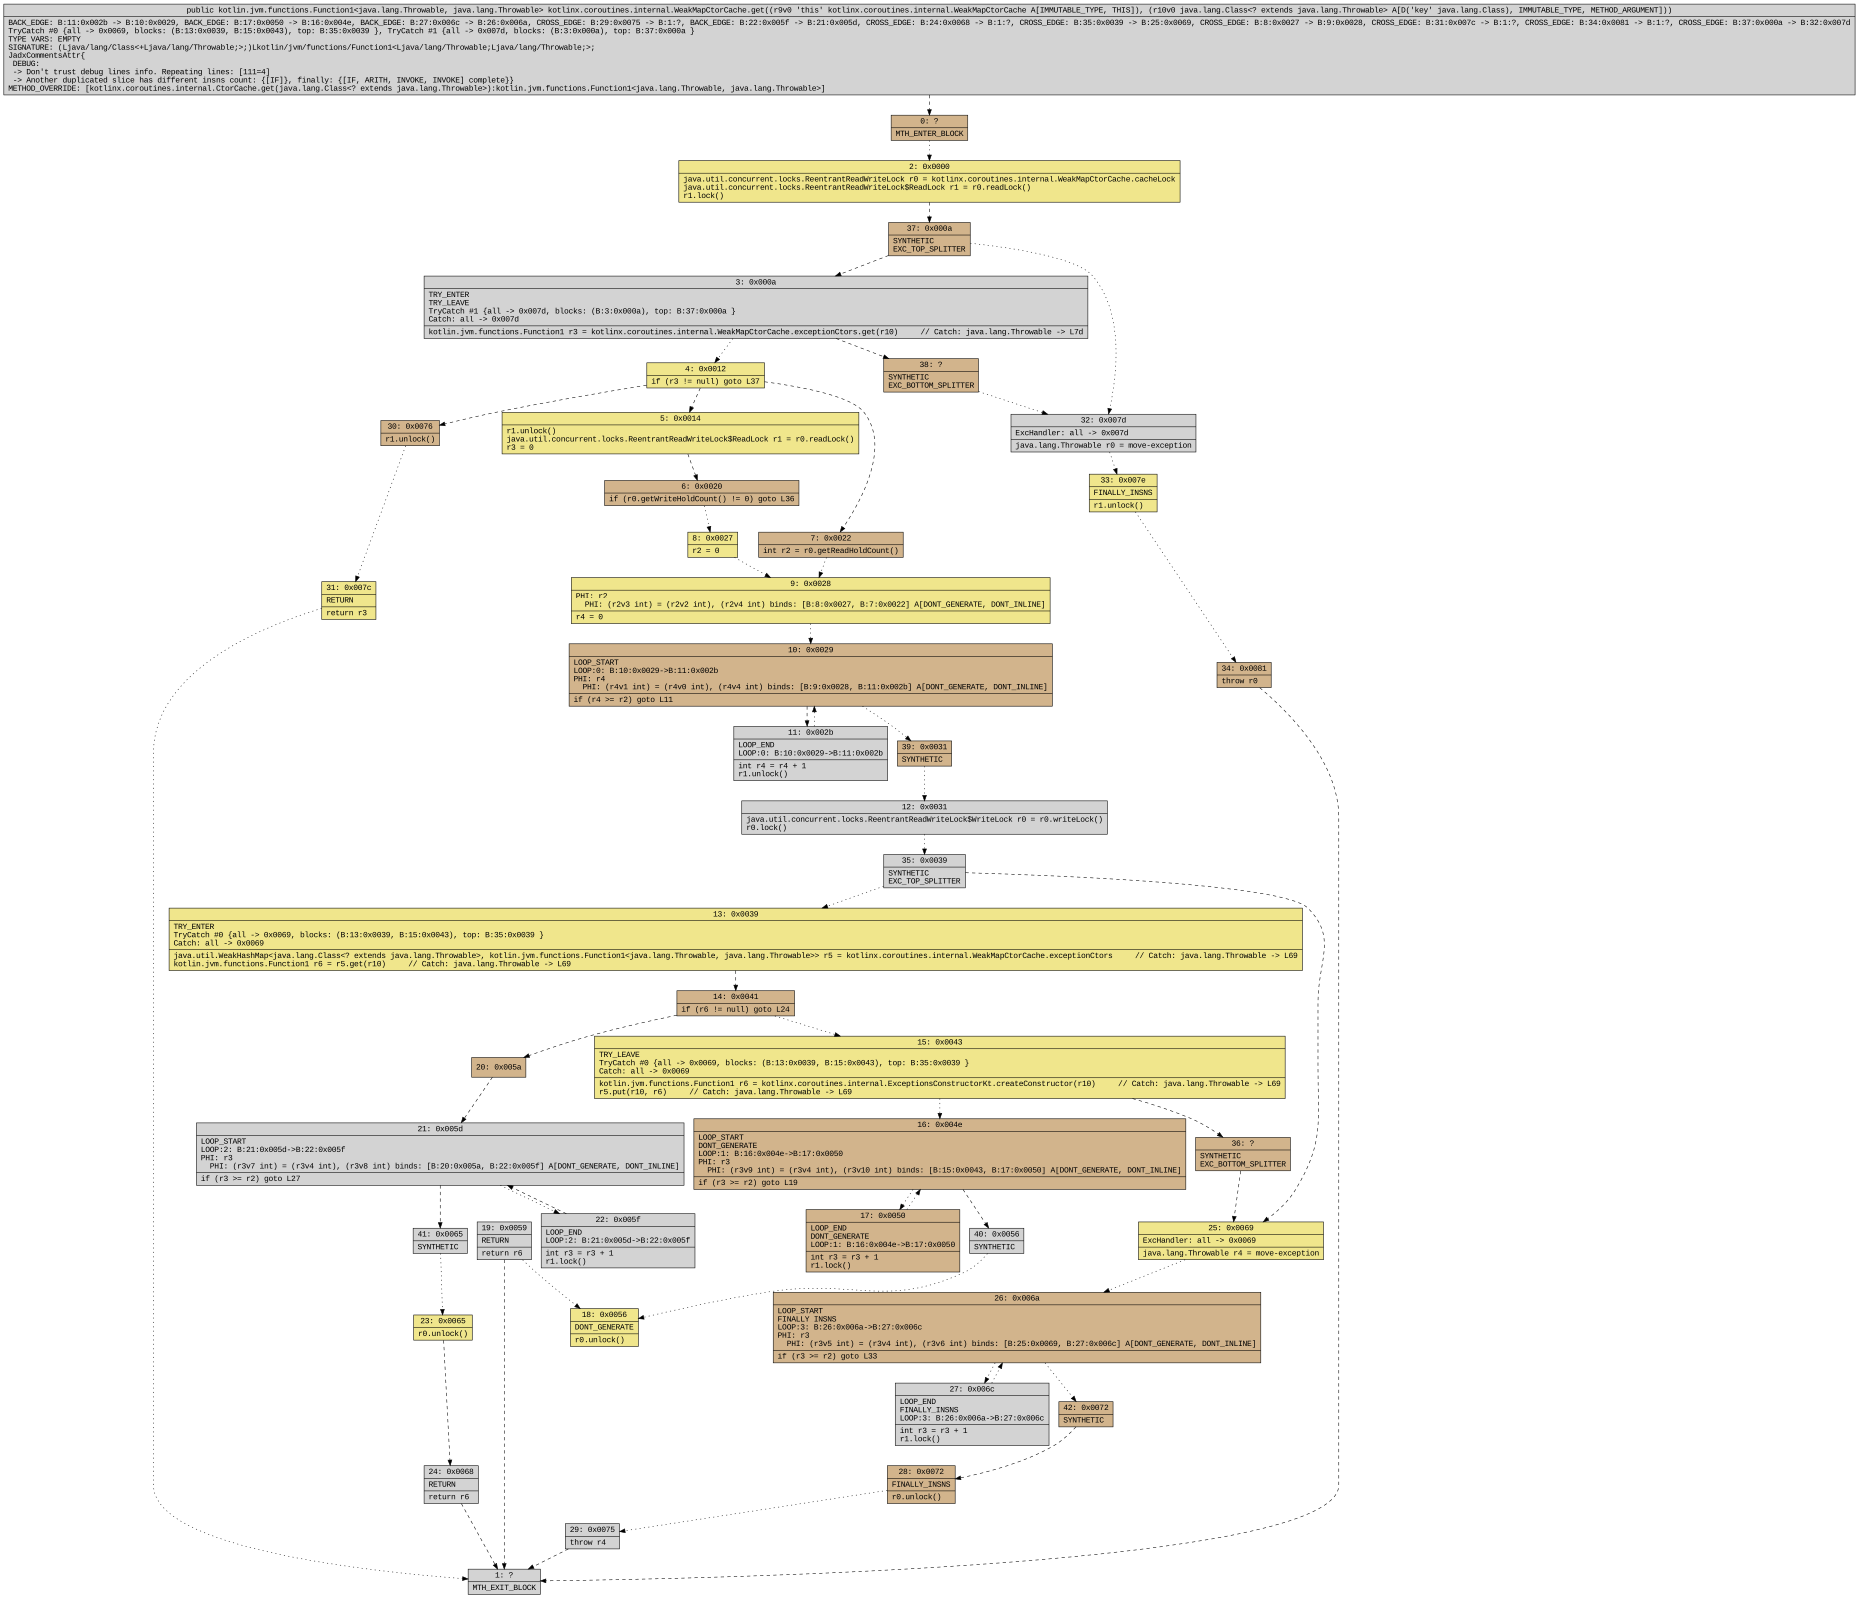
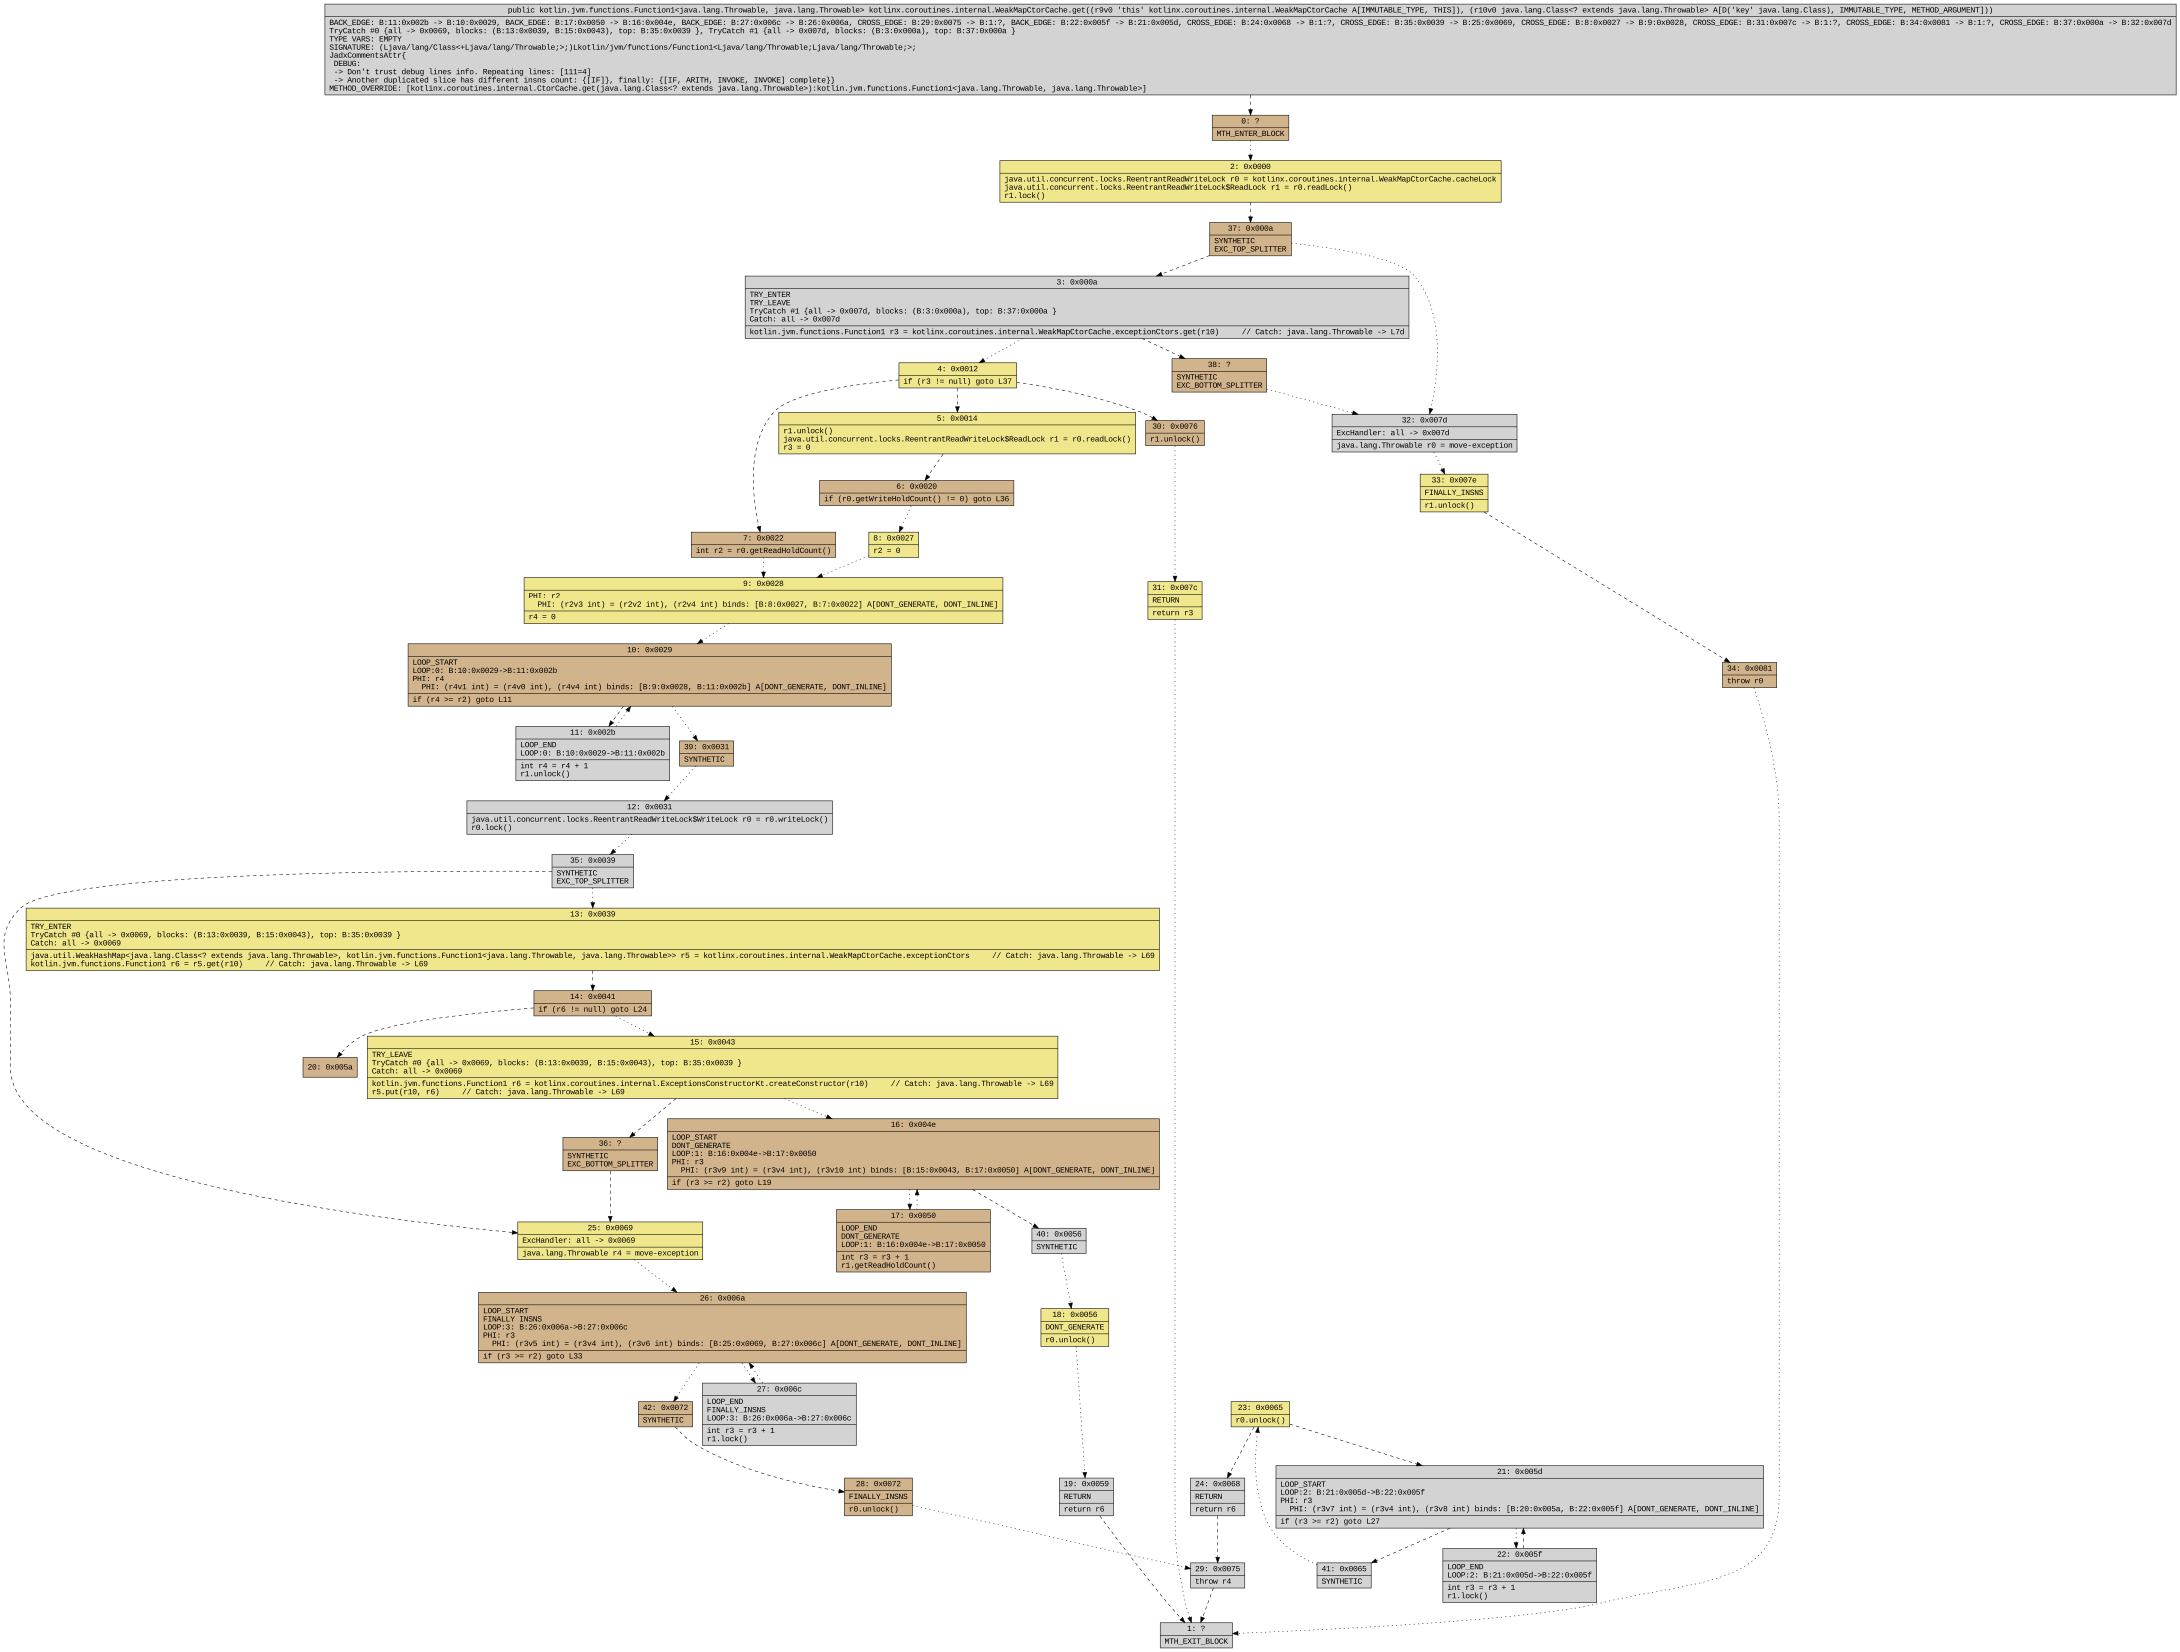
(1184, 585) -> (1605, 586)
(478, 1098) -> (1353, 1444)
(831, 1265) -> (889, 1265)
(549, 1283) -> (1080, 1409)
(1339, 1478) -> (1779, 1388)
(478, 1534) -> (1218, 1537)
